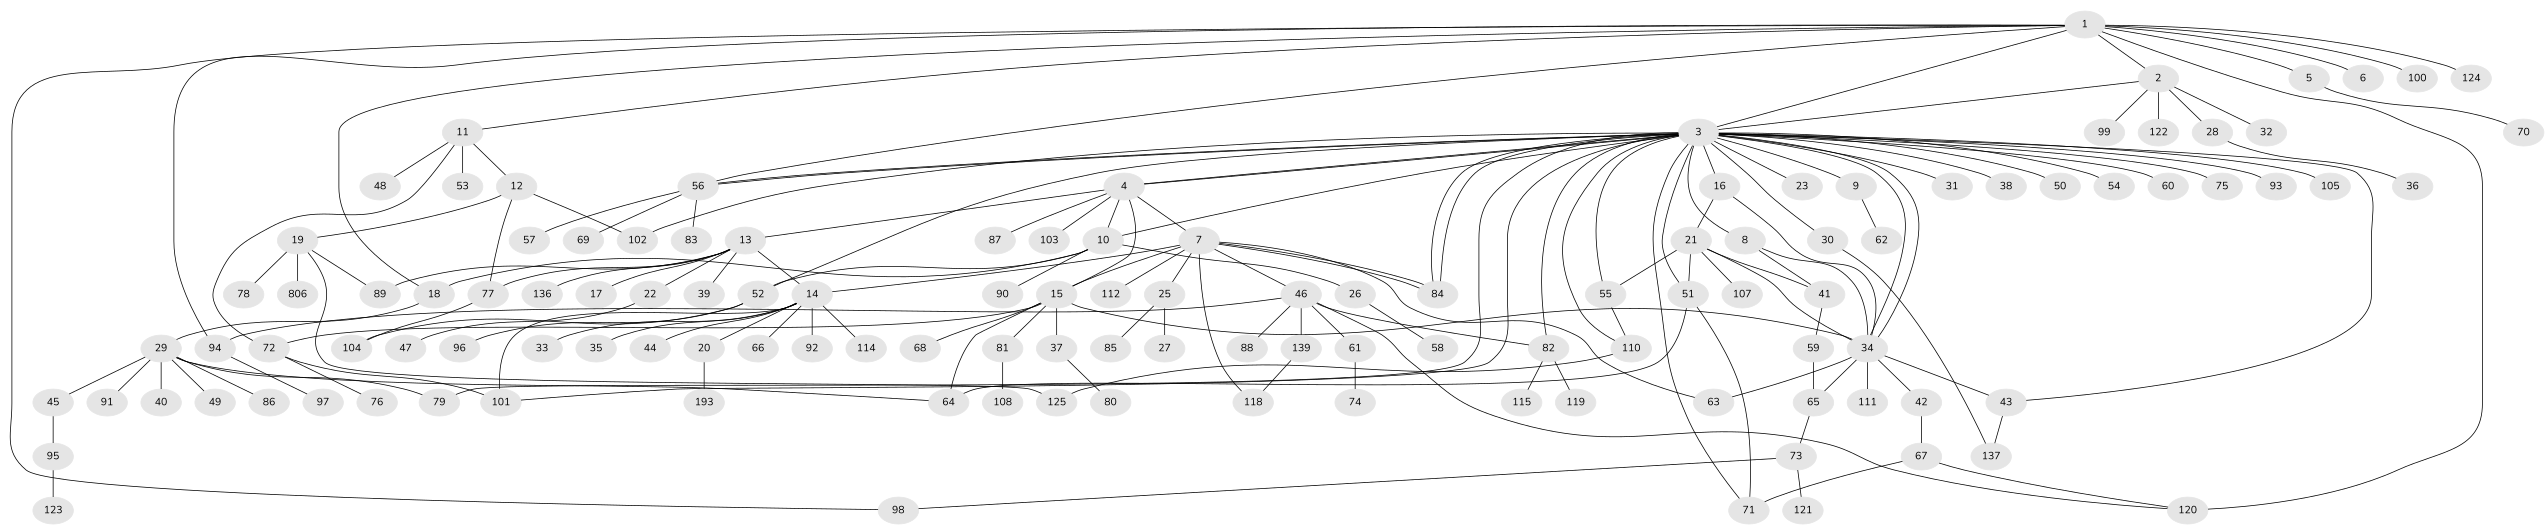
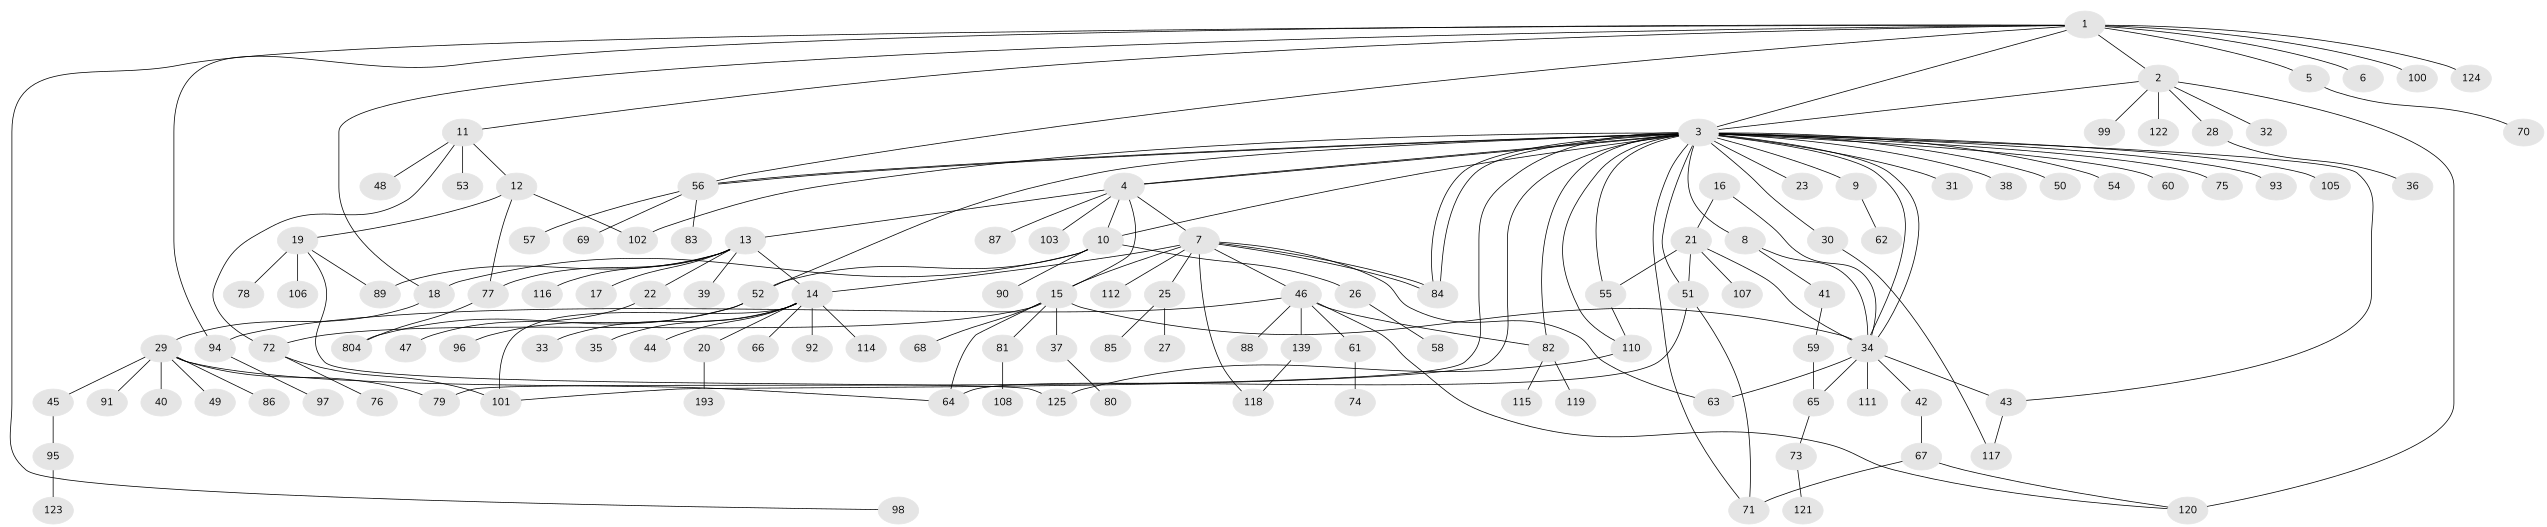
(1709, 160) -> none
(2482, 237) -> (2454, 280)
(1757, 268) -> none
(298, 295) -> (298, 295)
(542, 295) -> (542, 295)
(352, 349) -> (352, 349)
(1991, 457) -> (1991, 457)
(1347, 484) -> none
